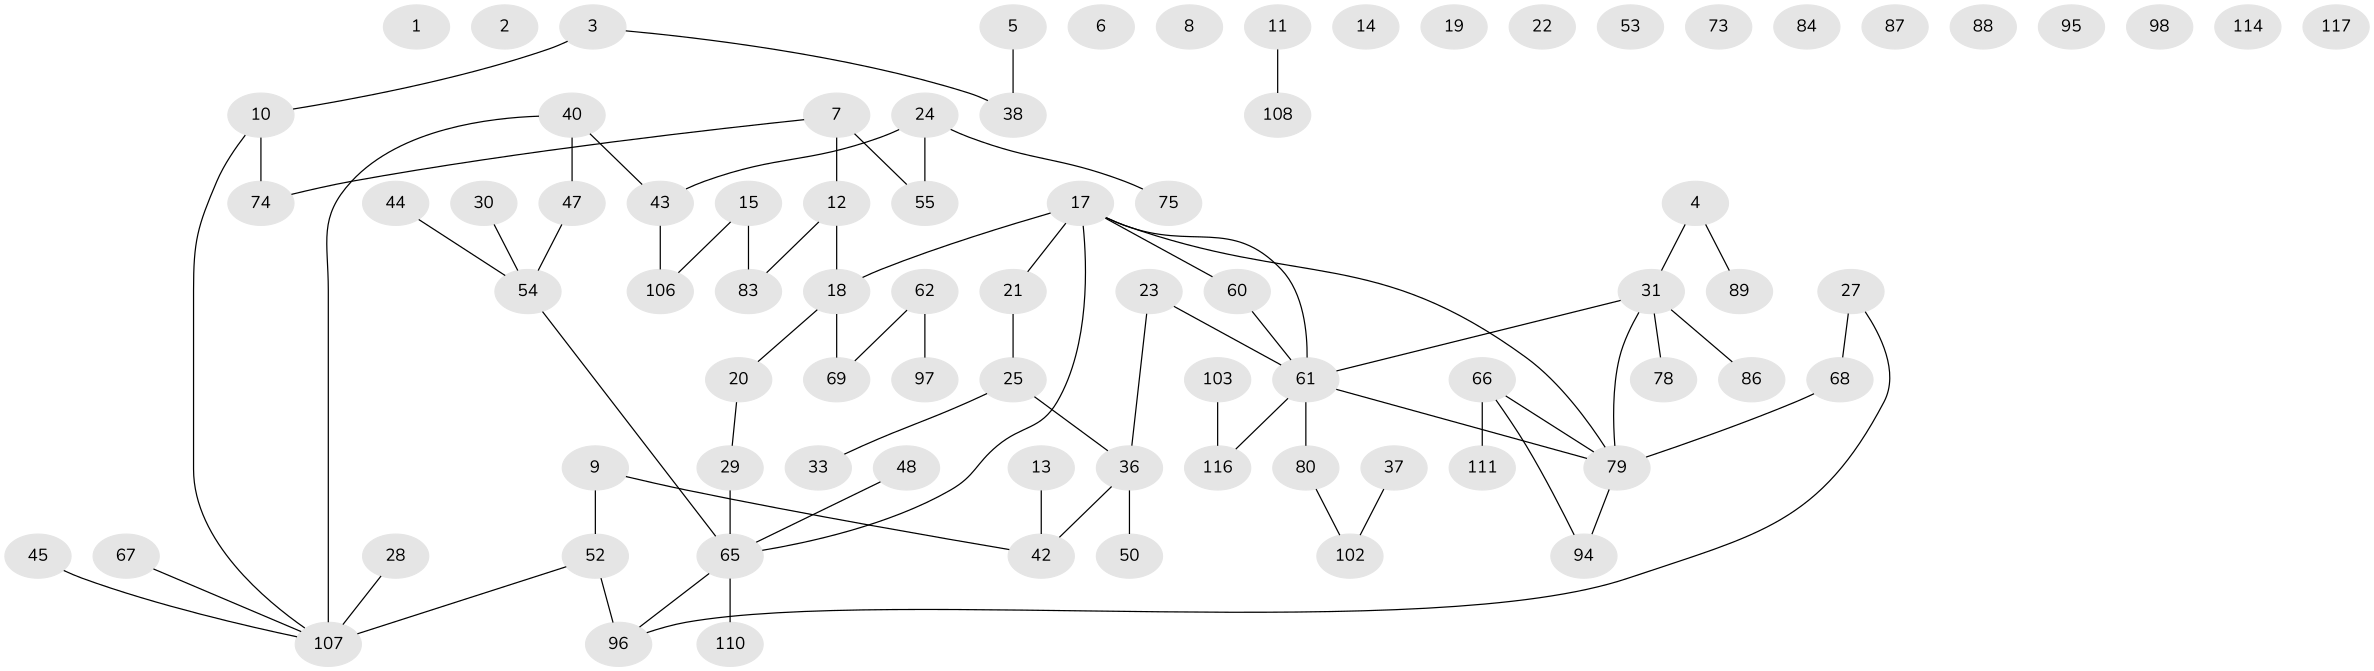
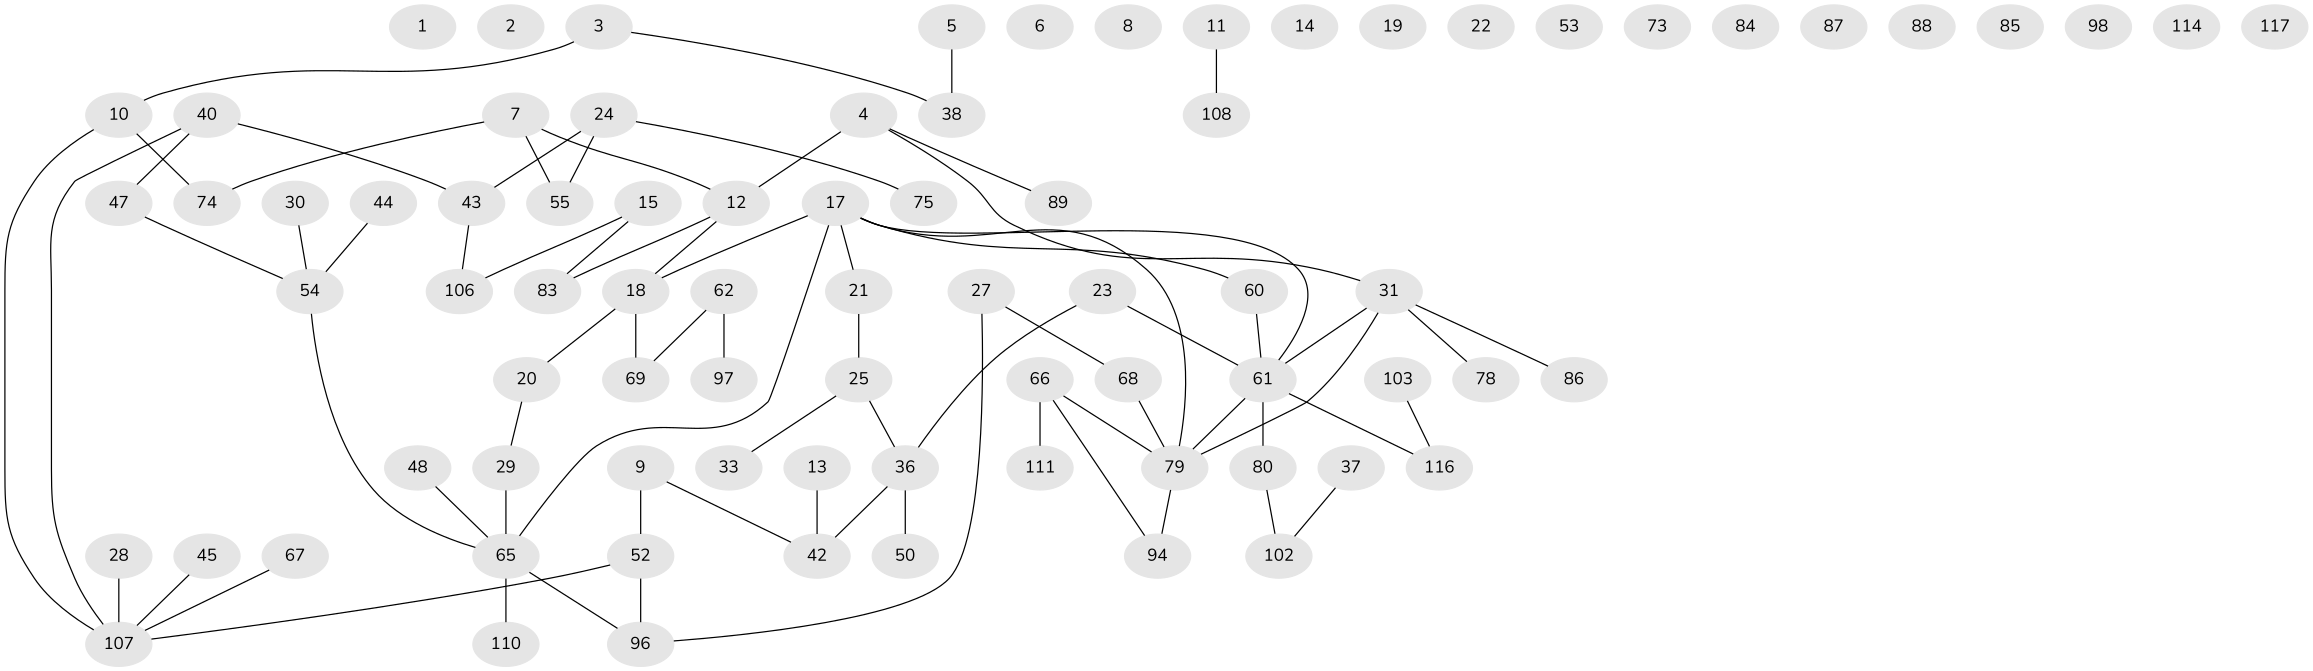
(2071, 27) -> (2010, 27)
none -> (794, 163)
